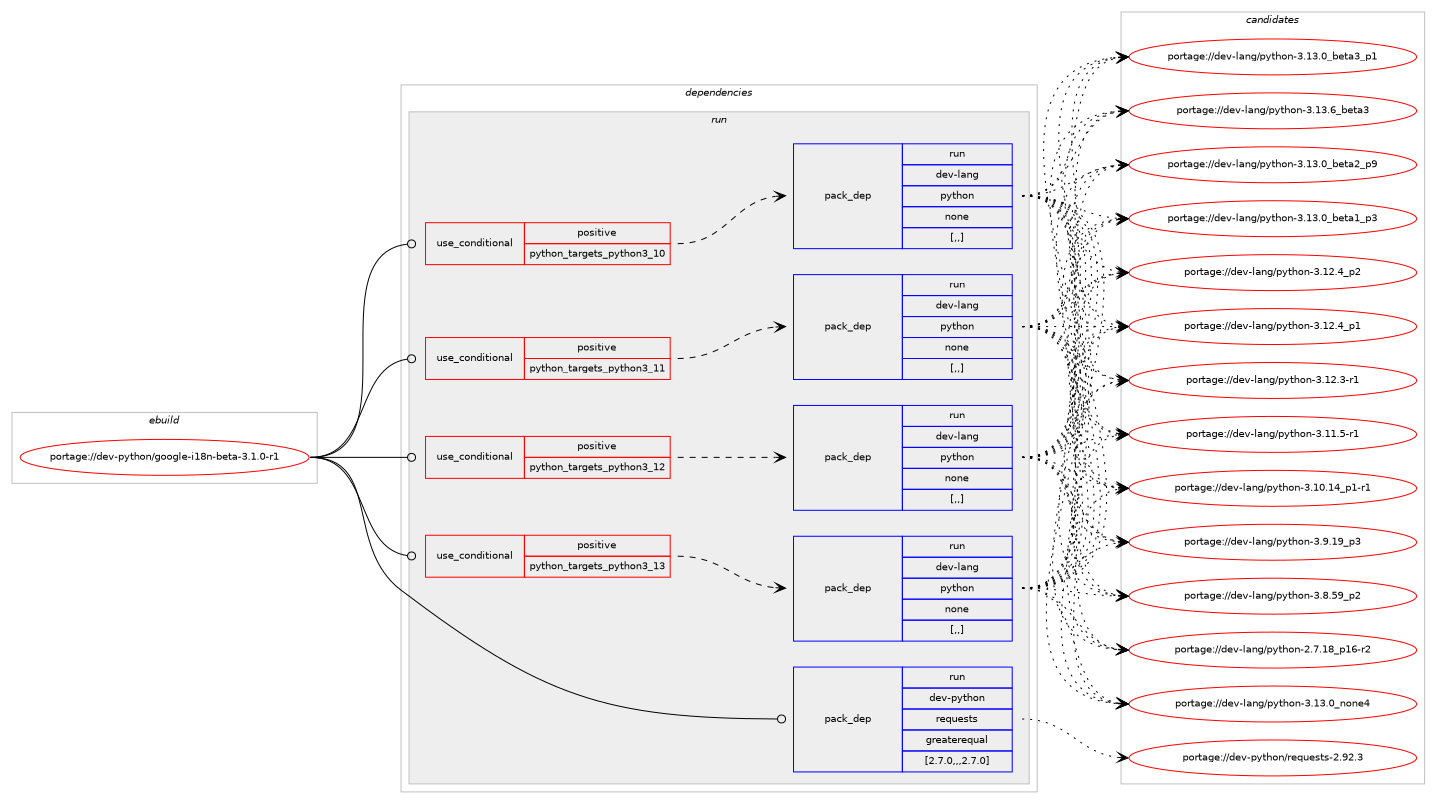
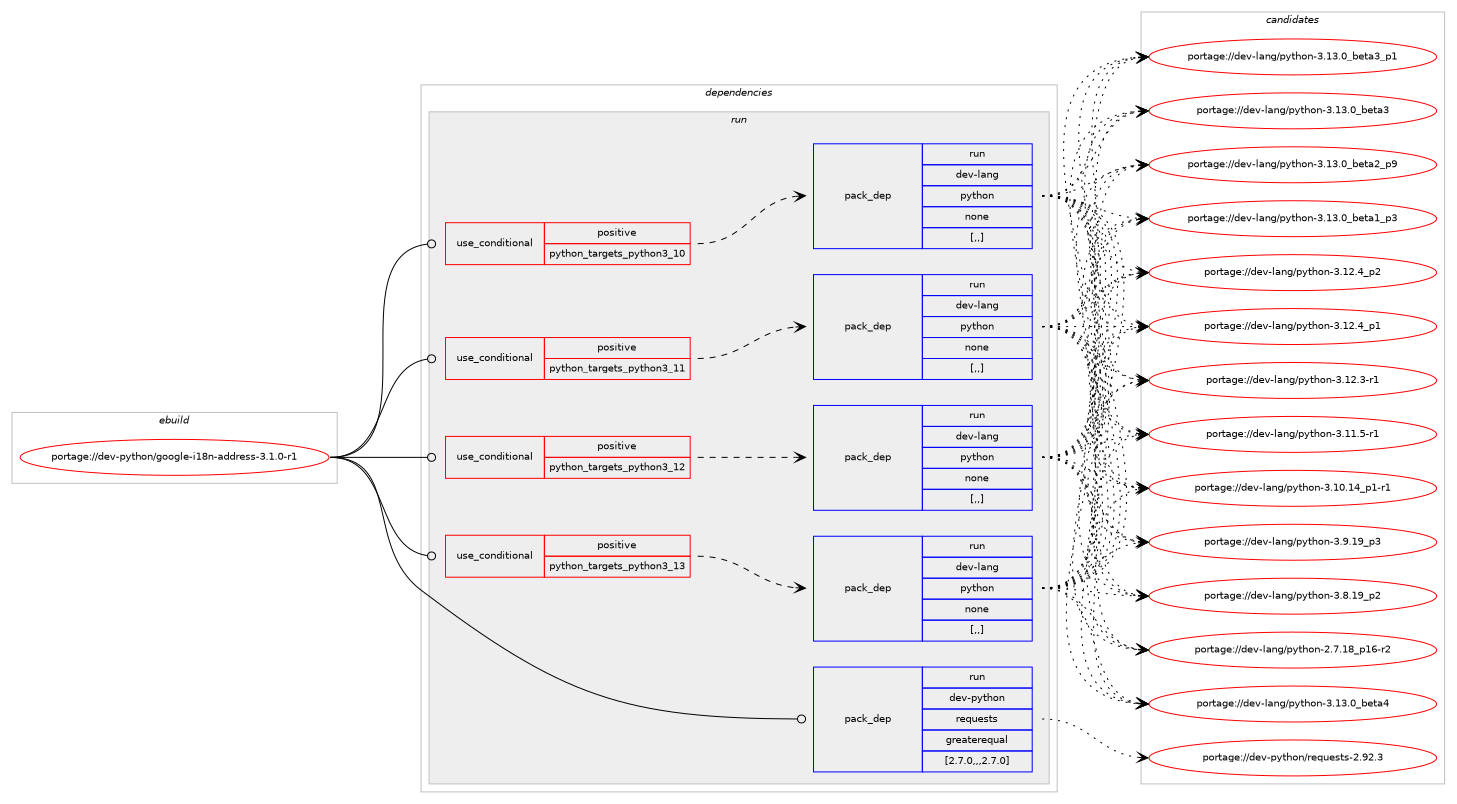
(1273, 111) -> (1293, 111)
(165, 457) -> (175, 457)
(1273, 596) -> (1293, 596)
(1273, 704) -> (1293, 704)
